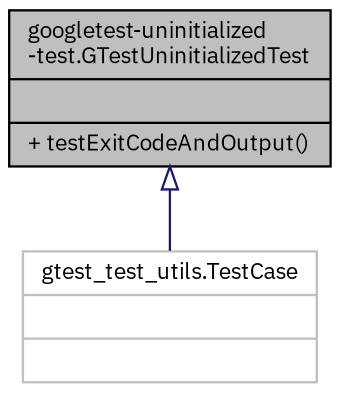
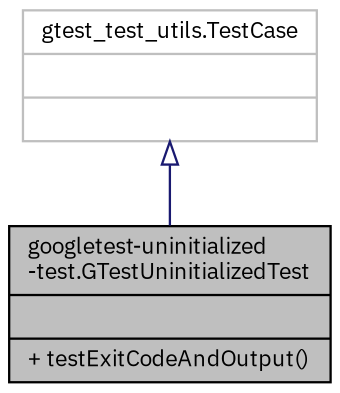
(170, 220) -> (170, 195)
